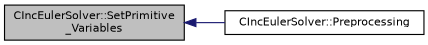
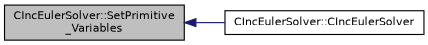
(324, 23) -> (324, 23)
